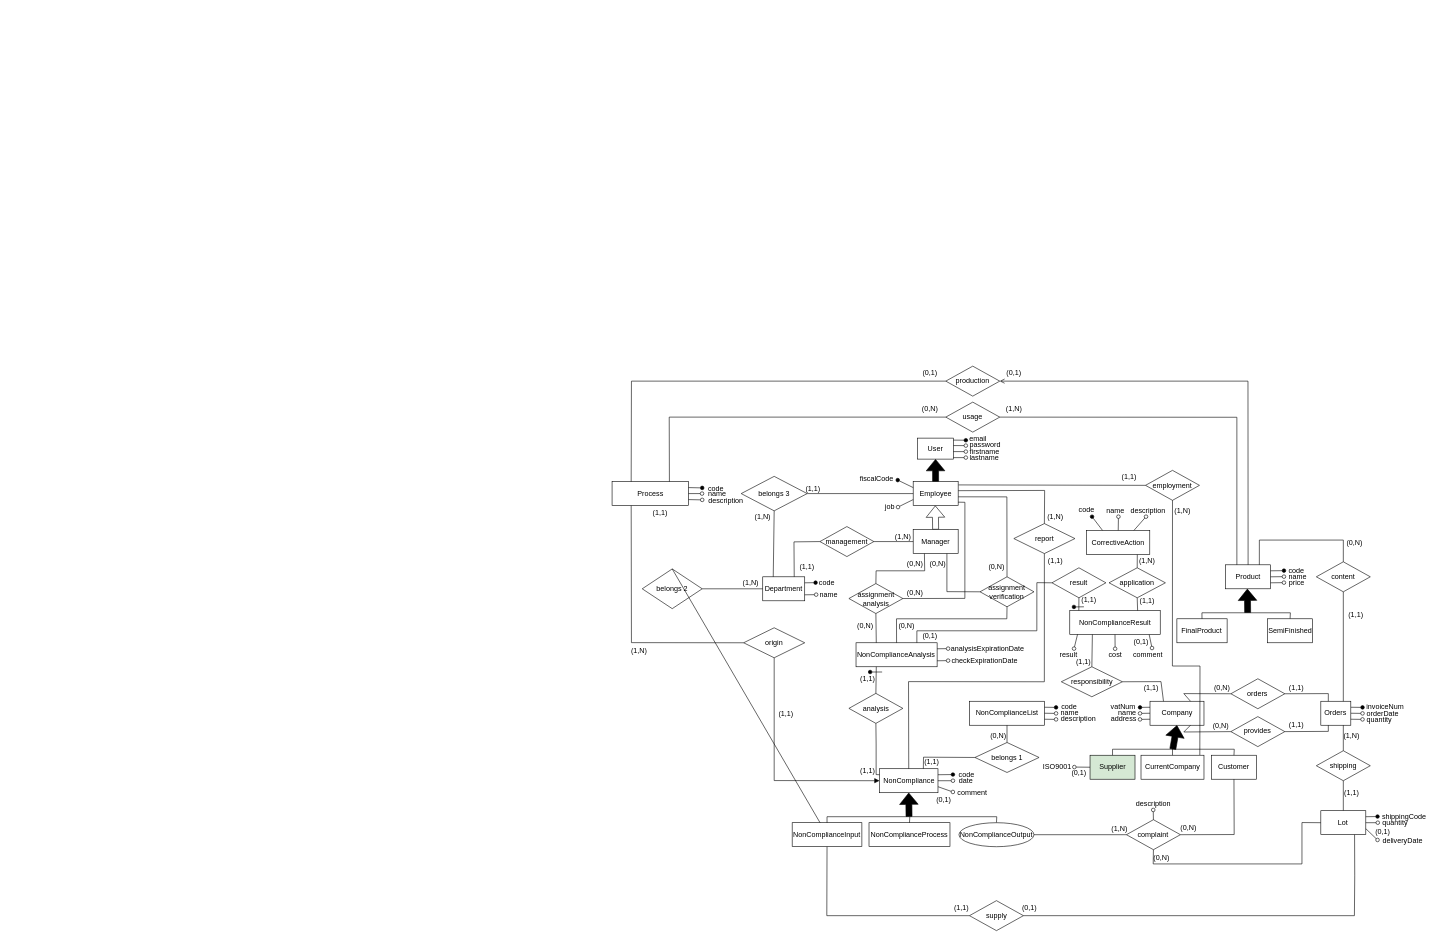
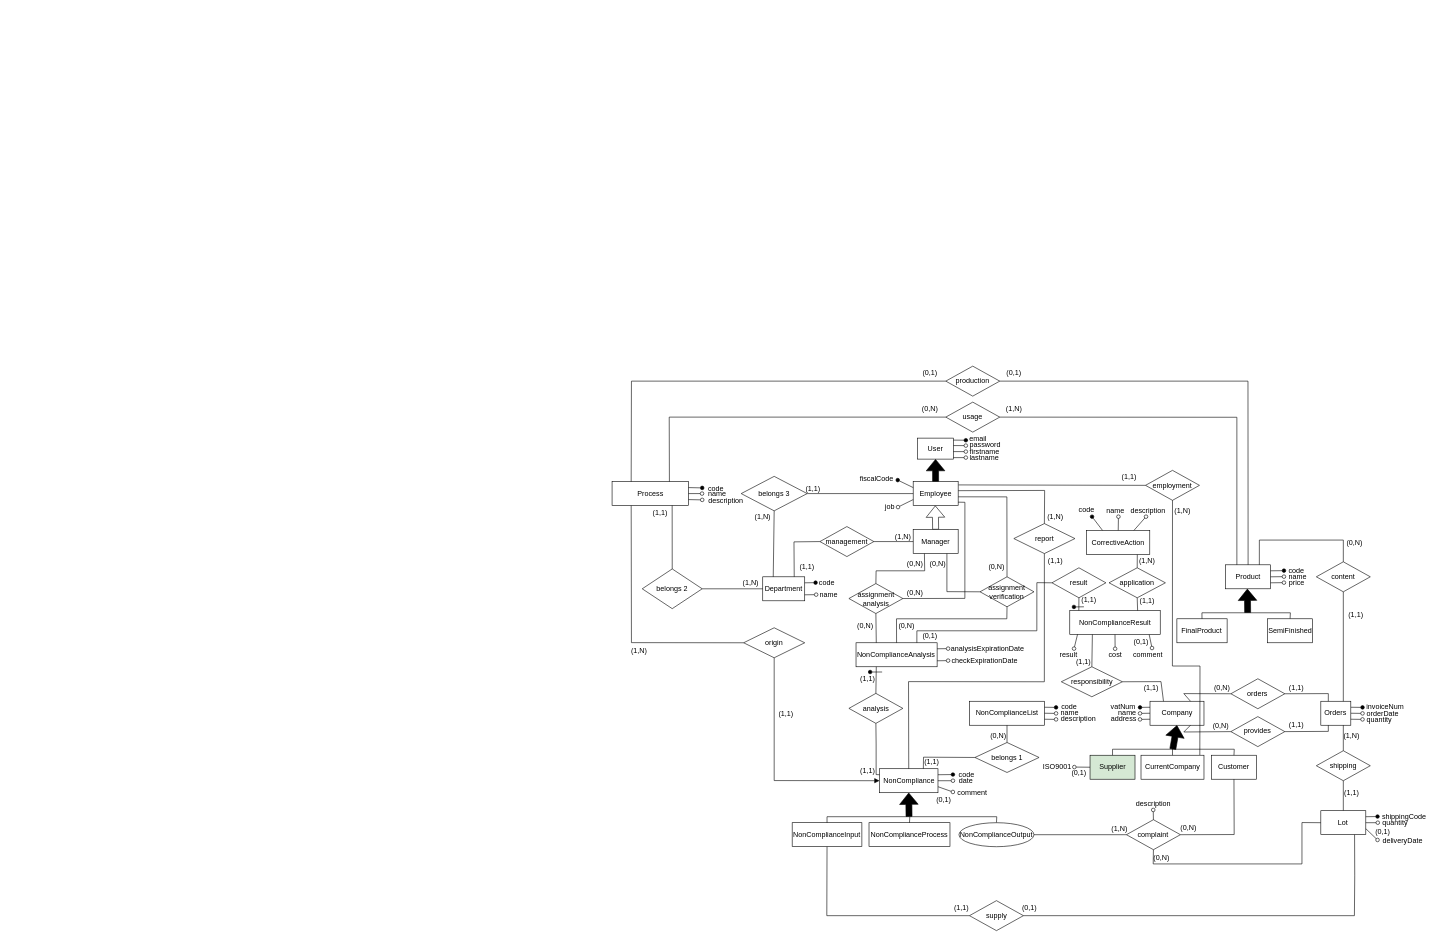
(1003, 381) -> (1003, 381)
(746, 696) -> (672, 538)
